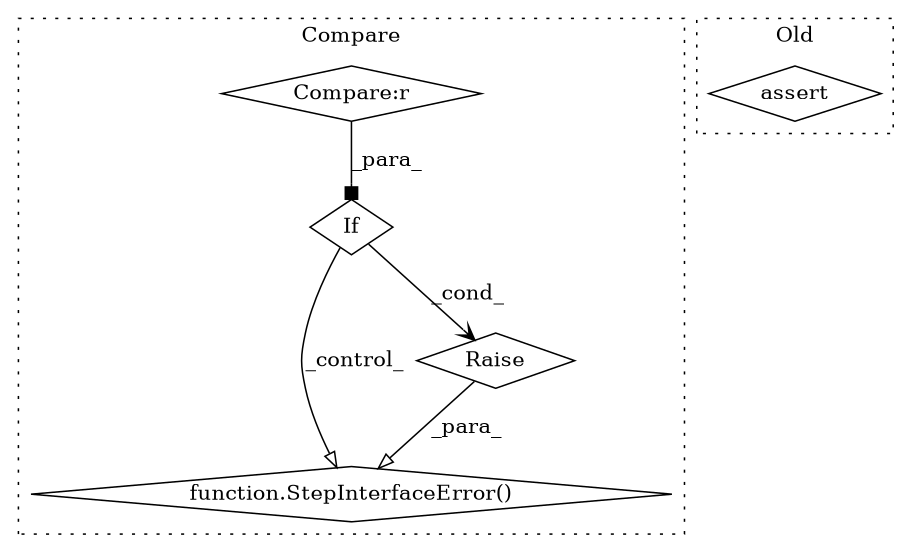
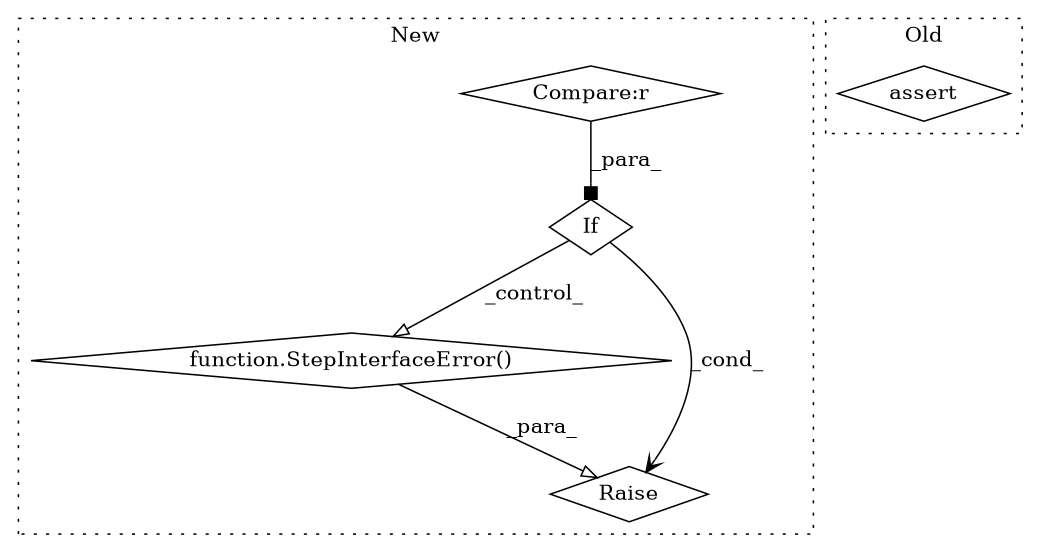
(351, 36) -> (416, 36)
(432, 420) -> (491, 428)
